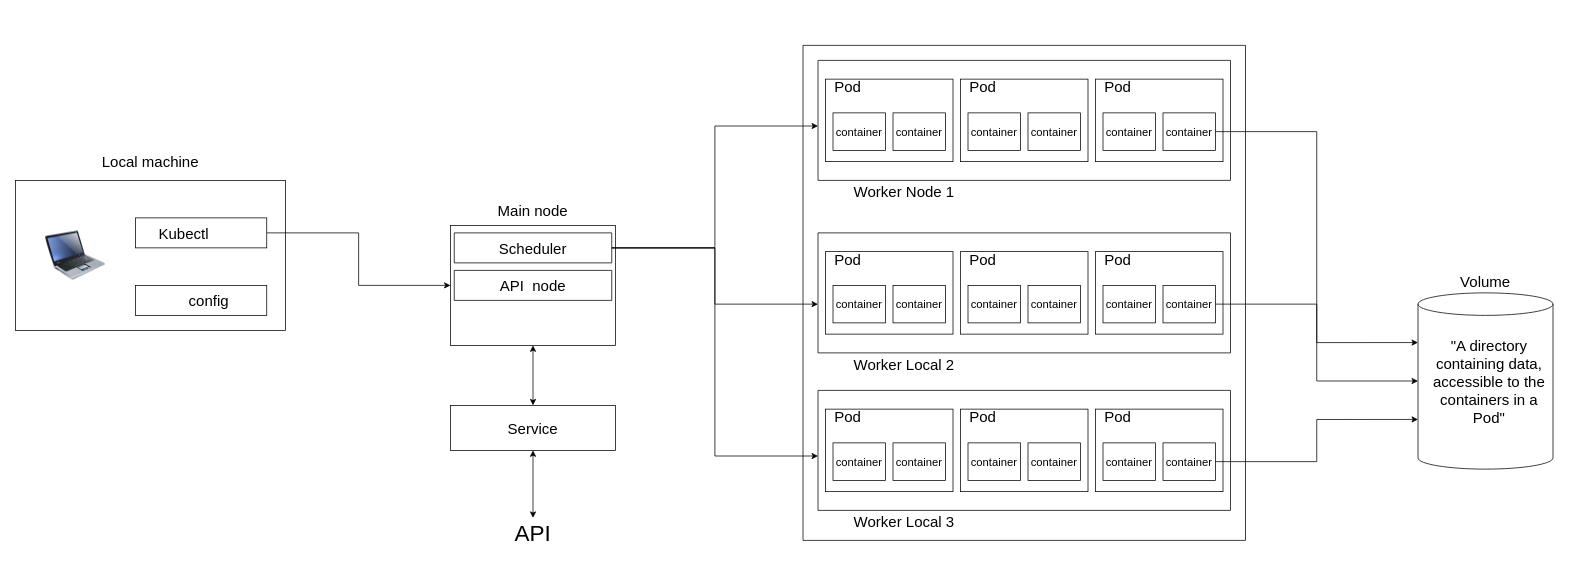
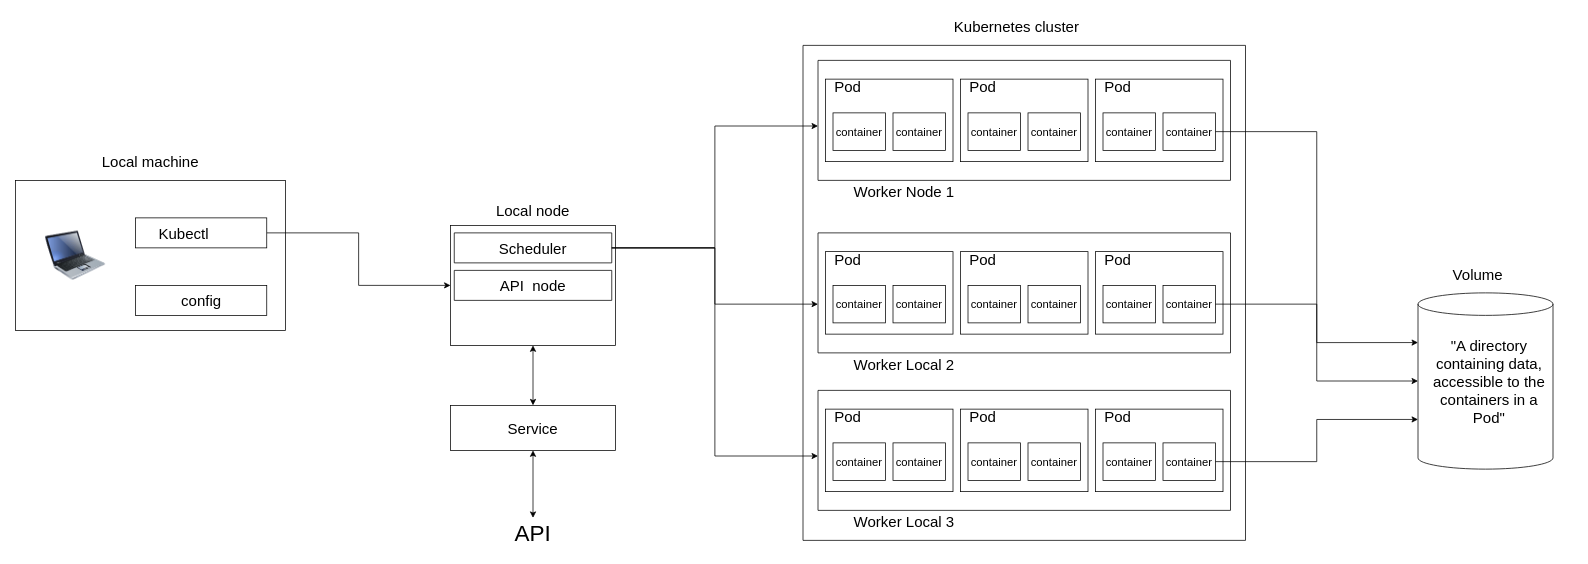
none -> (1017, 27)
(533, 210) -> (533, 210)
(1485, 282) -> (1478, 274)
(209, 300) -> (201, 300)
